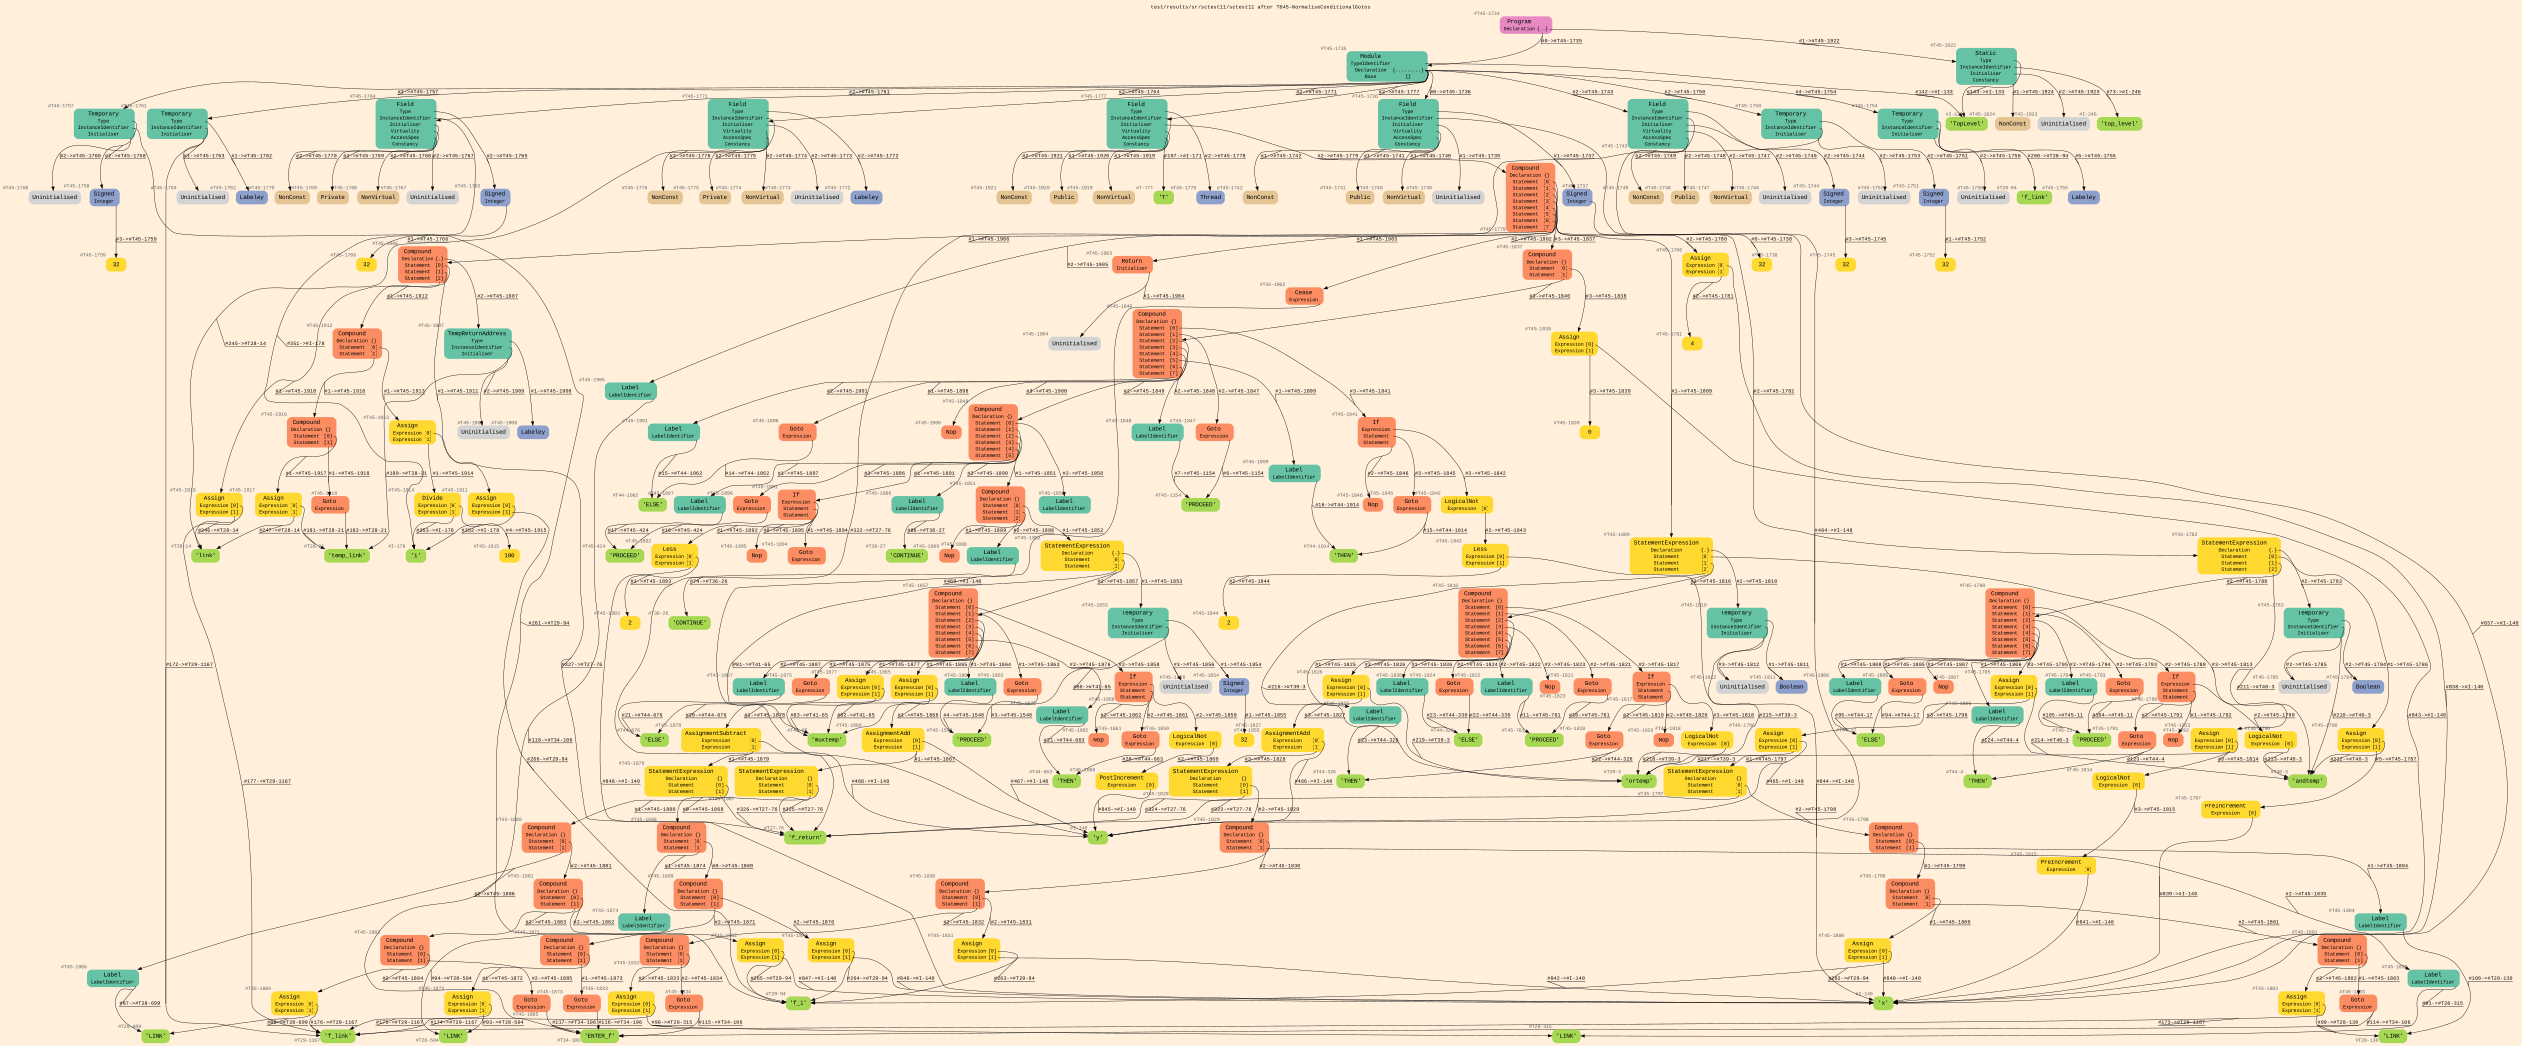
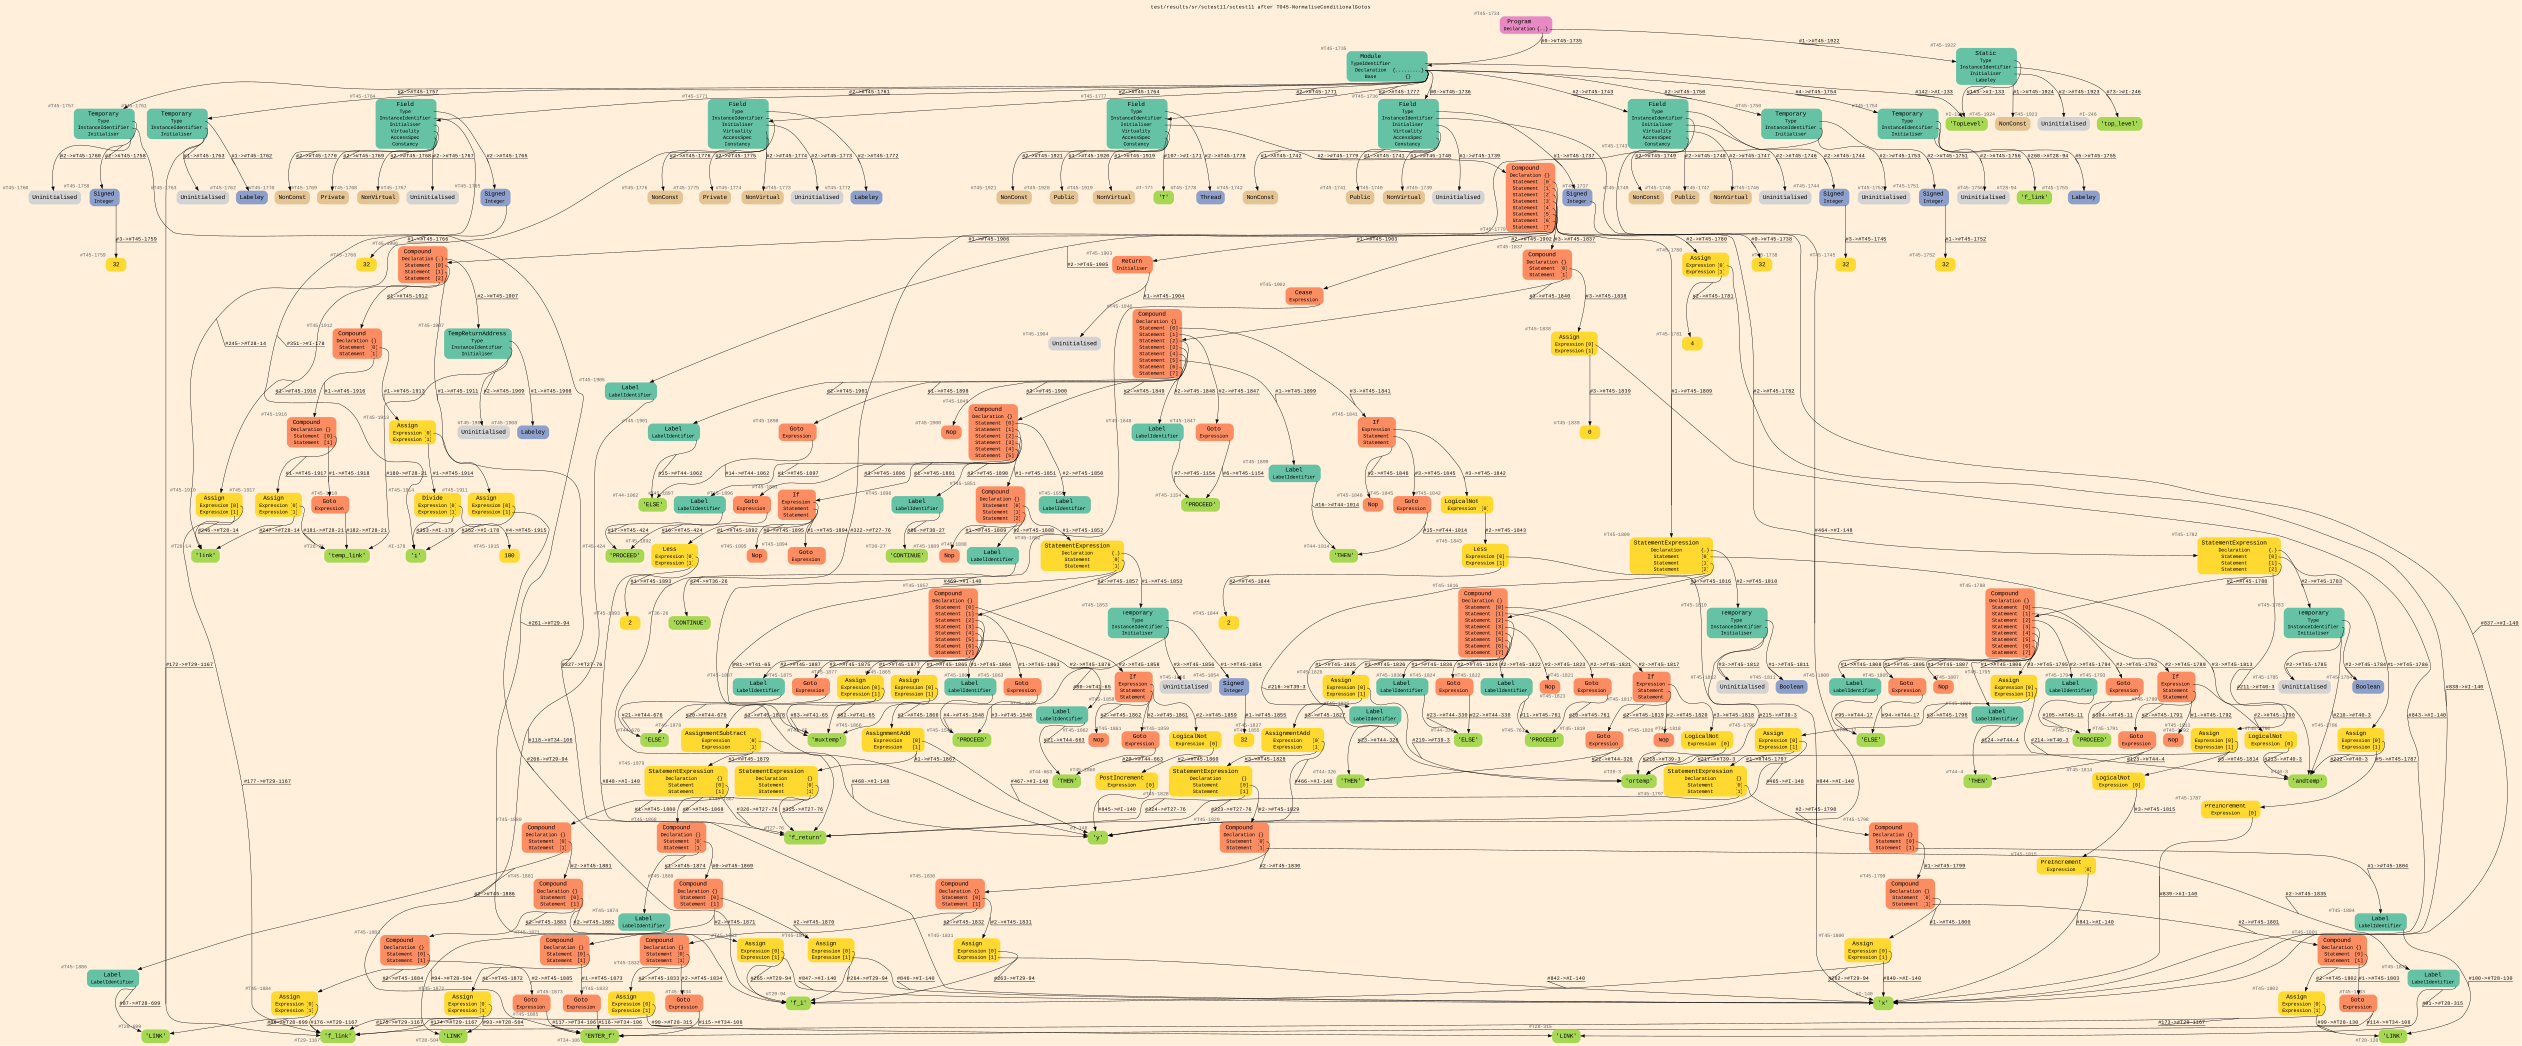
(1986, 80) -> (1986, 80)
